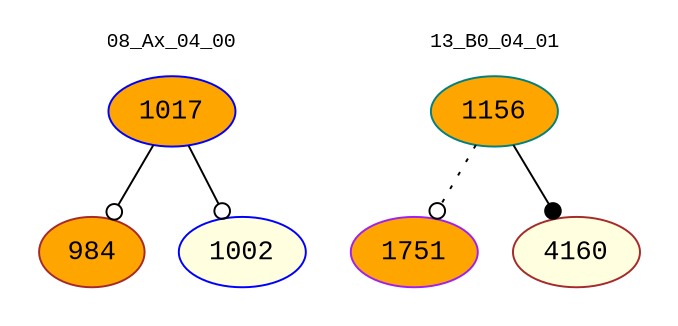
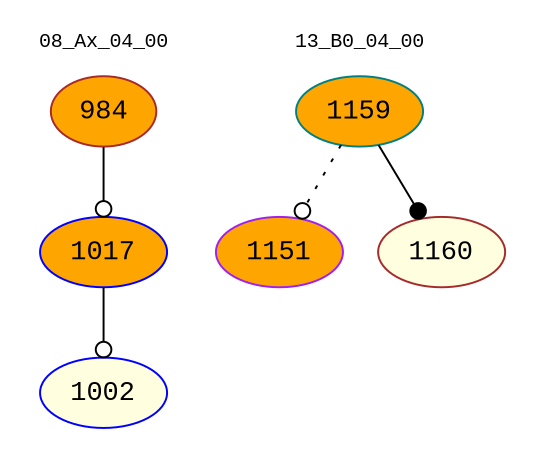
(495, 42) -> (361, 42)
(494, 111) -> (360, 111)
(136, 175) -> (104, 174)
(414, 252) -> (279, 252)
(576, 252) -> (442, 252)
